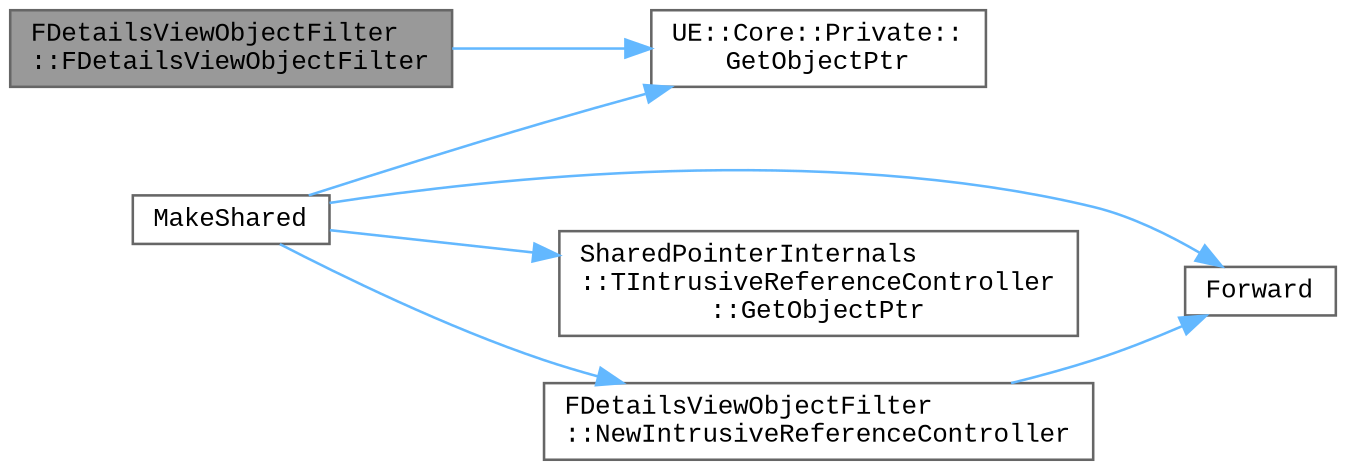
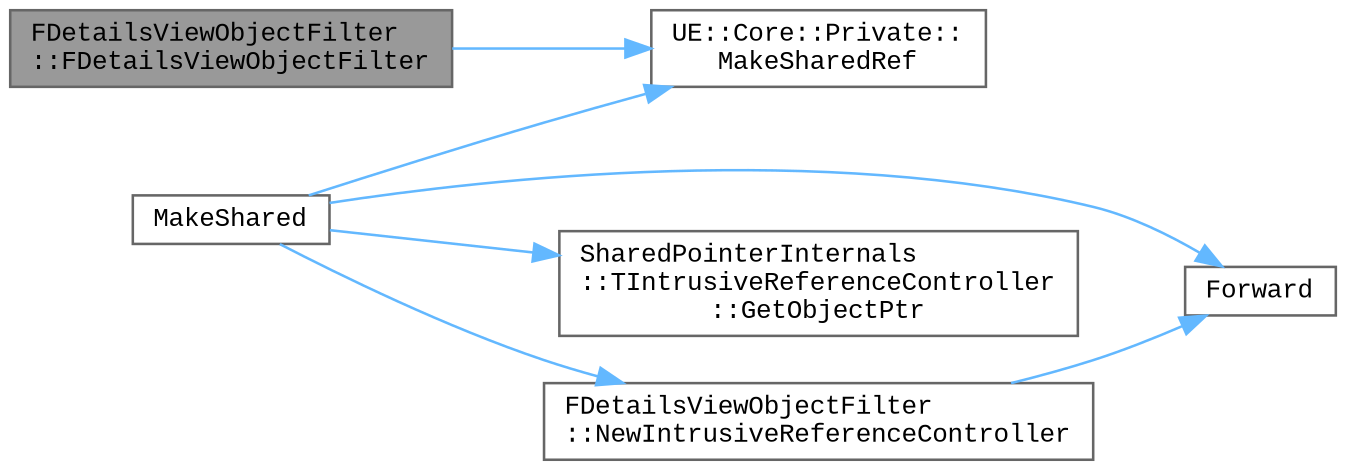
(819, 49) -> (819, 49)
